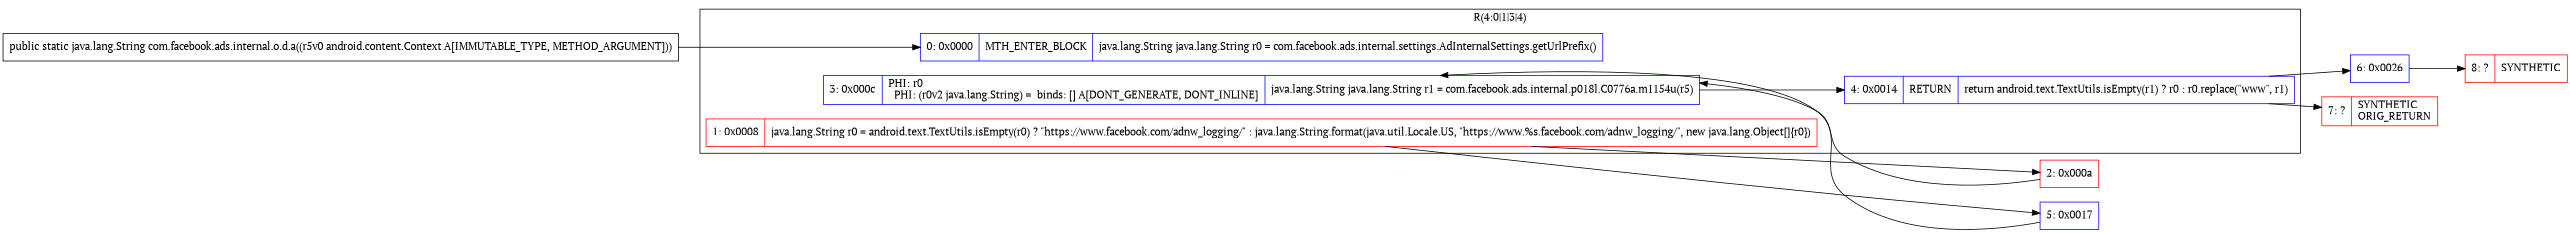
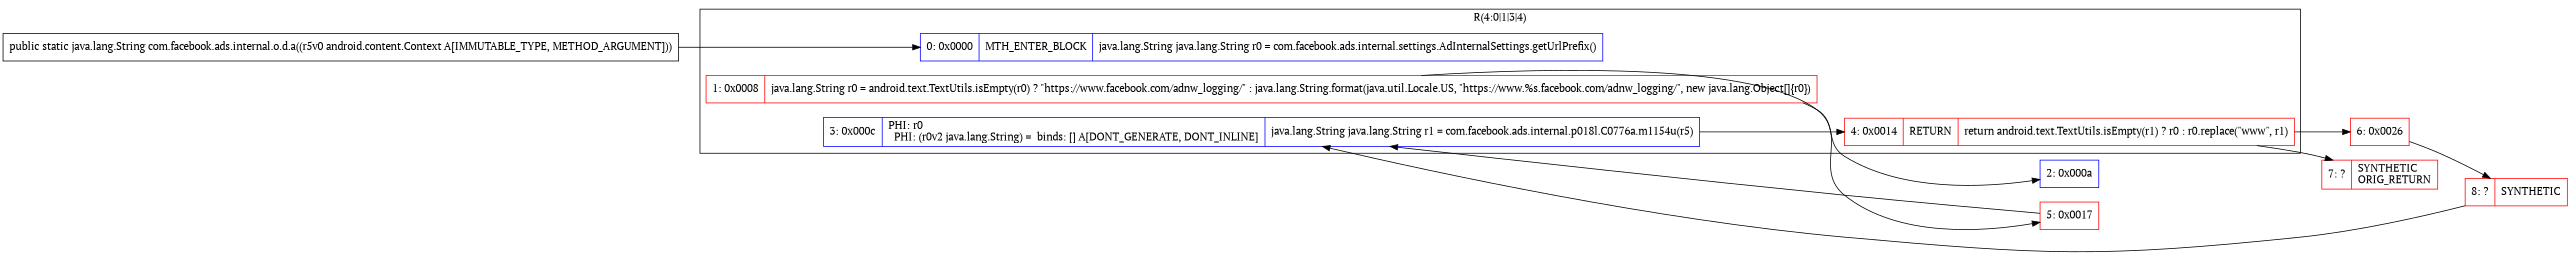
(2380, 69) -> (2380, 132)
(2069, 90) -> (2069, 132)
(1876, 171) -> (1895, 242)
(2069, 174) -> (2069, 174)
(2069, 216) -> (2069, 216)
